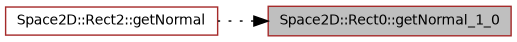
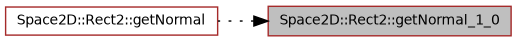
(390, 21) -> (390, 21)
